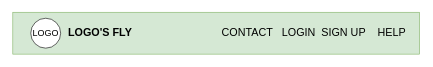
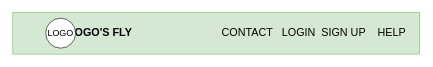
(45, 33) -> (60, 33)
